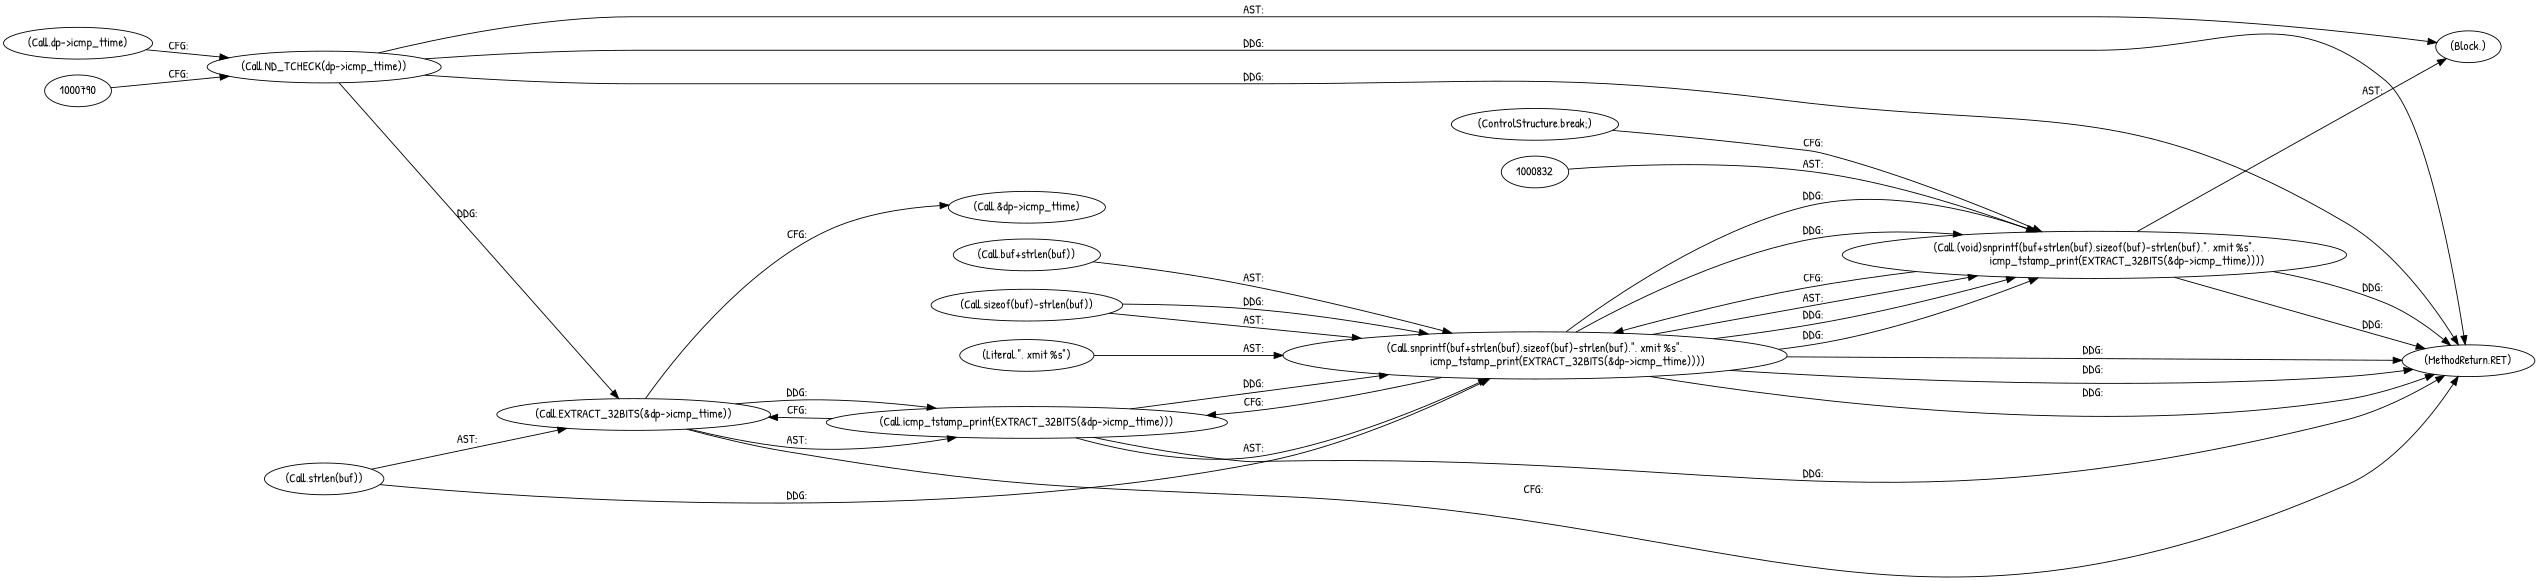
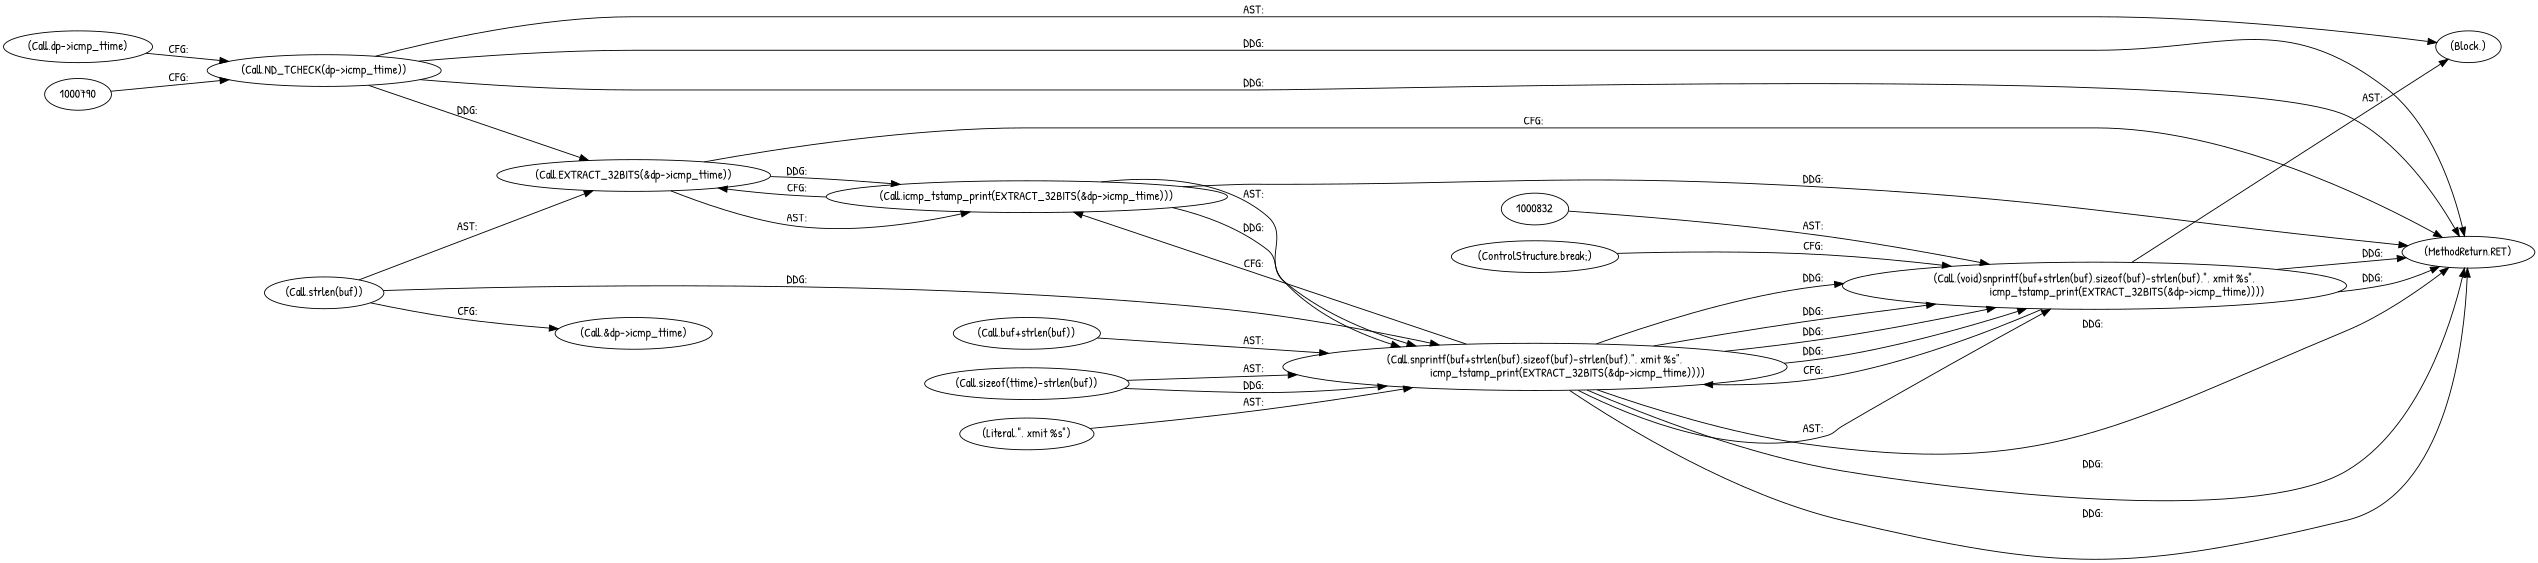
(770, 266) -> (459, 319)
(1027, 305) -> (1027, 384)
